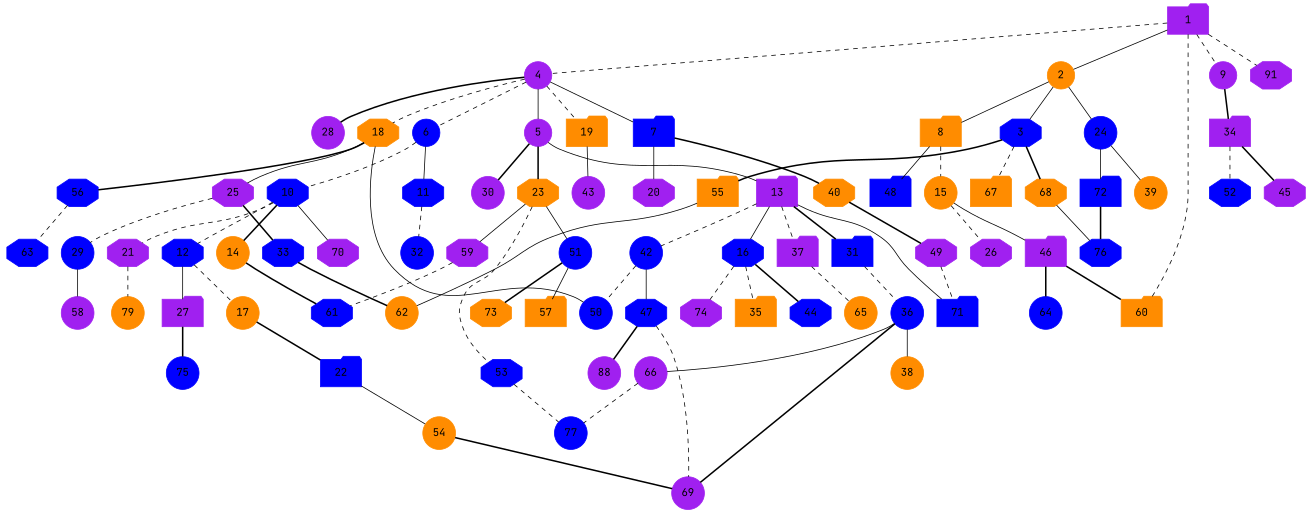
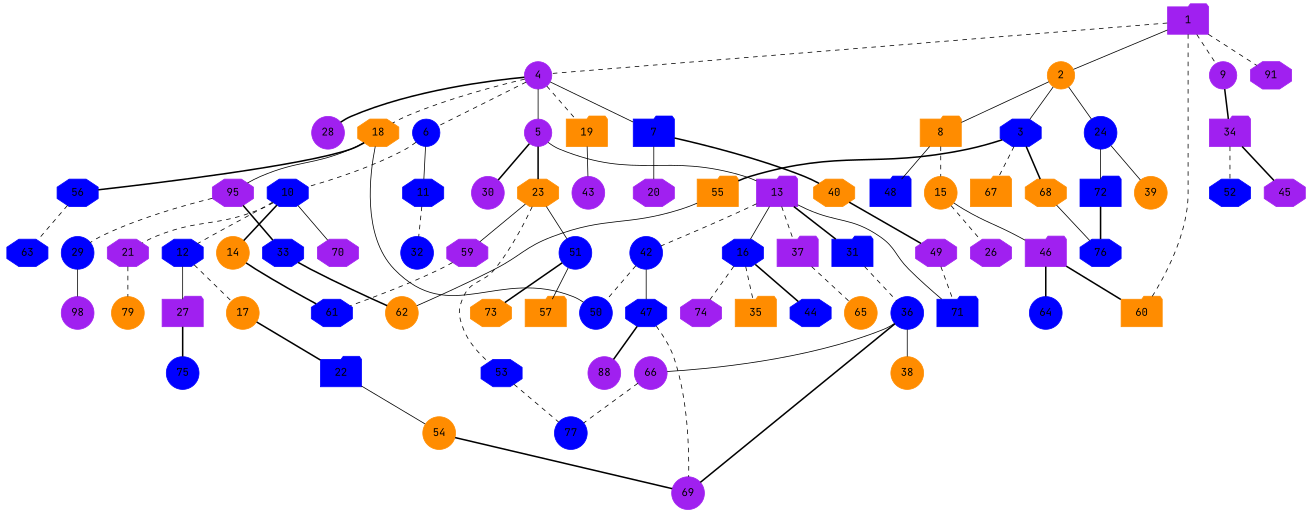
(233, 193) -> (233, 193)
(78, 313) -> (78, 313)
